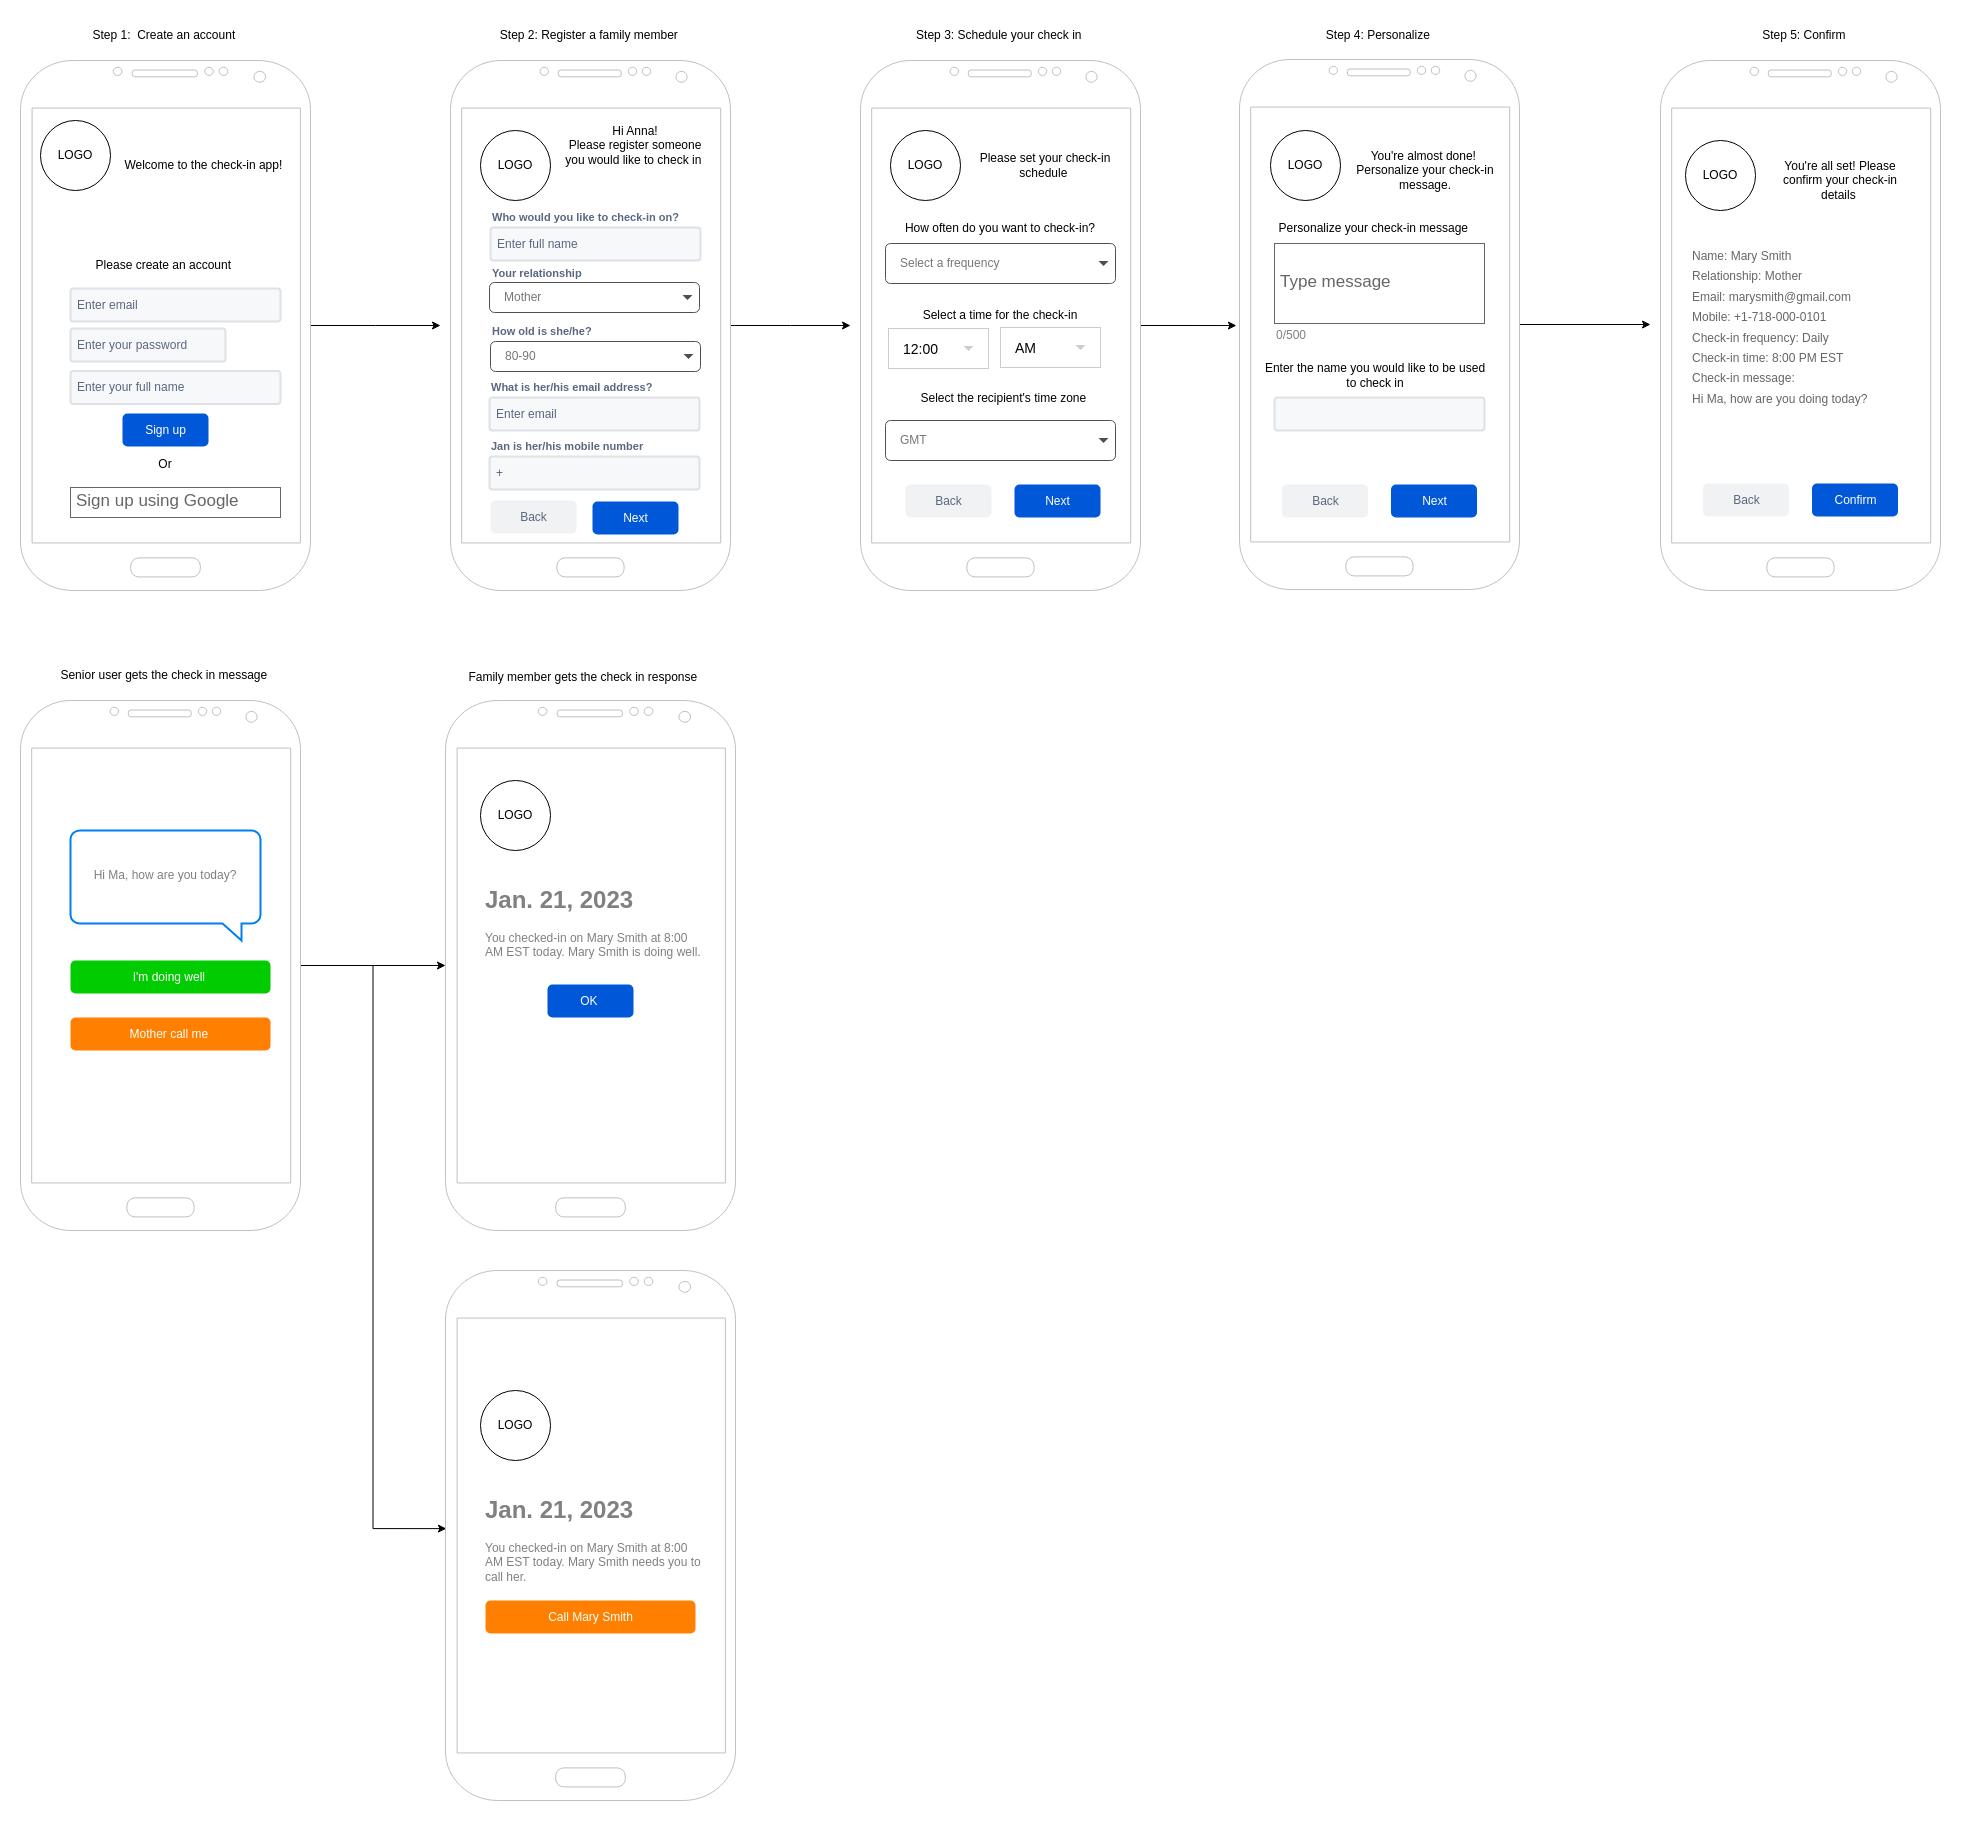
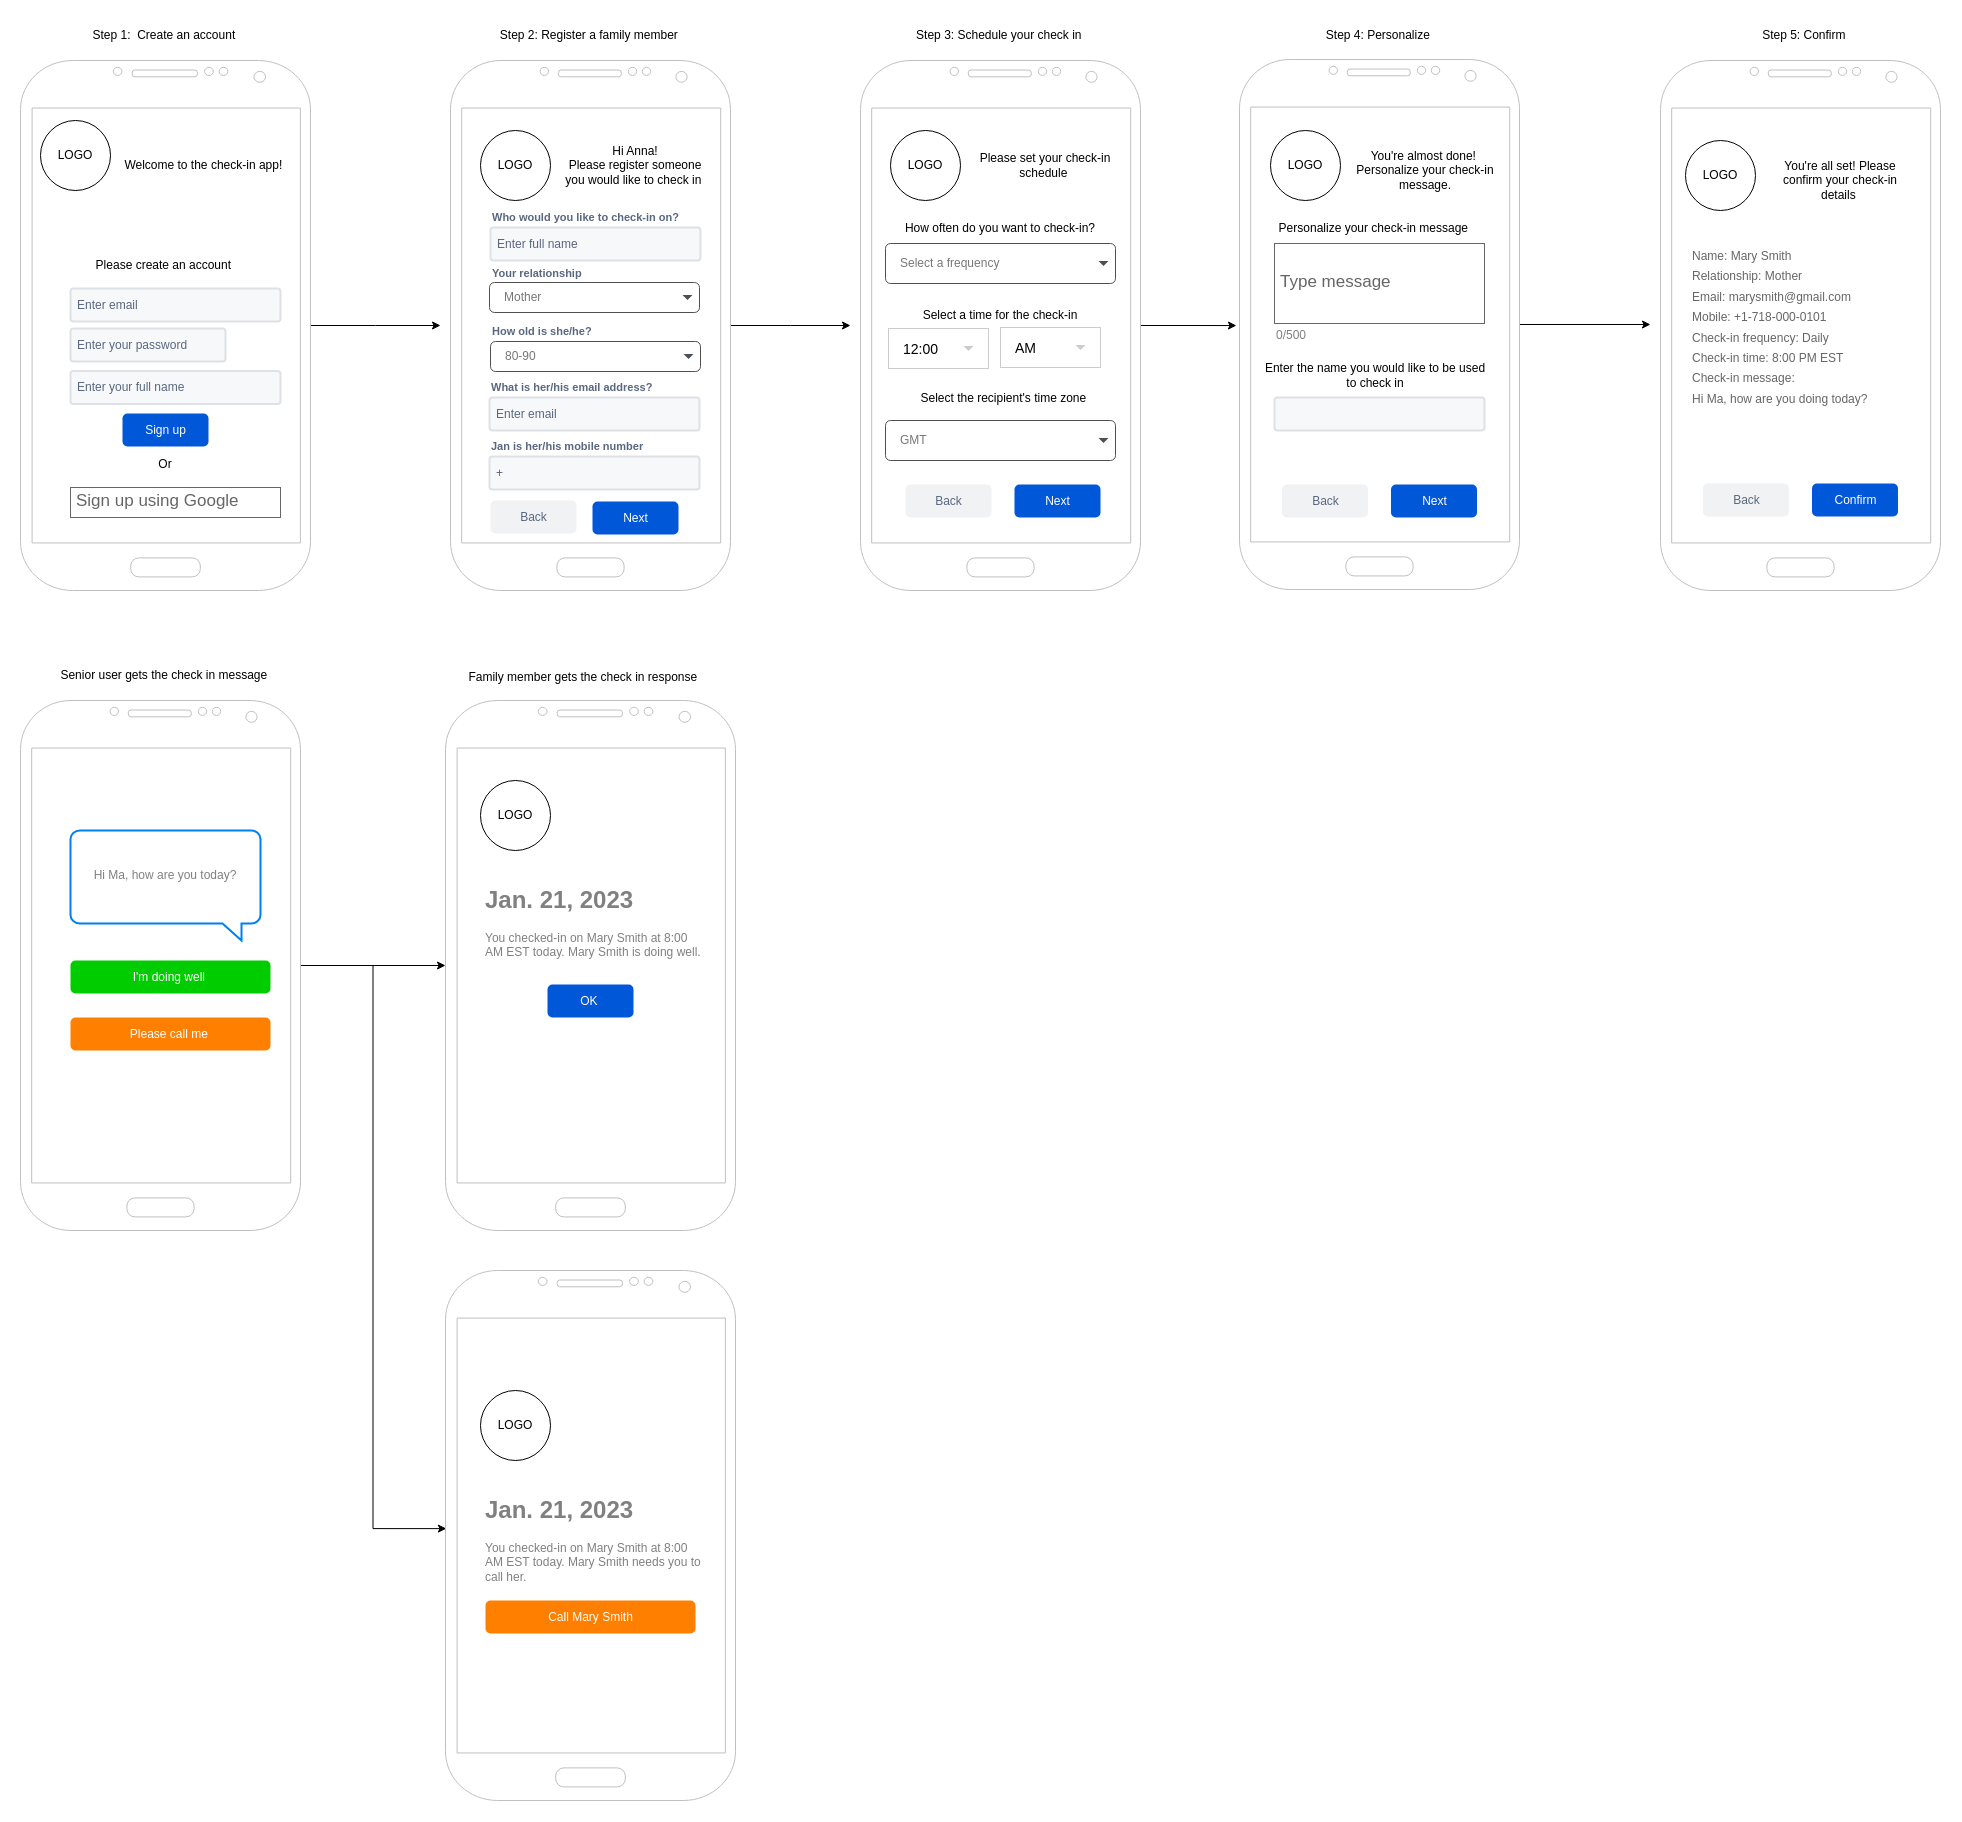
(636, 146) -> (636, 166)
(171, 1035) -> (171, 1035)
